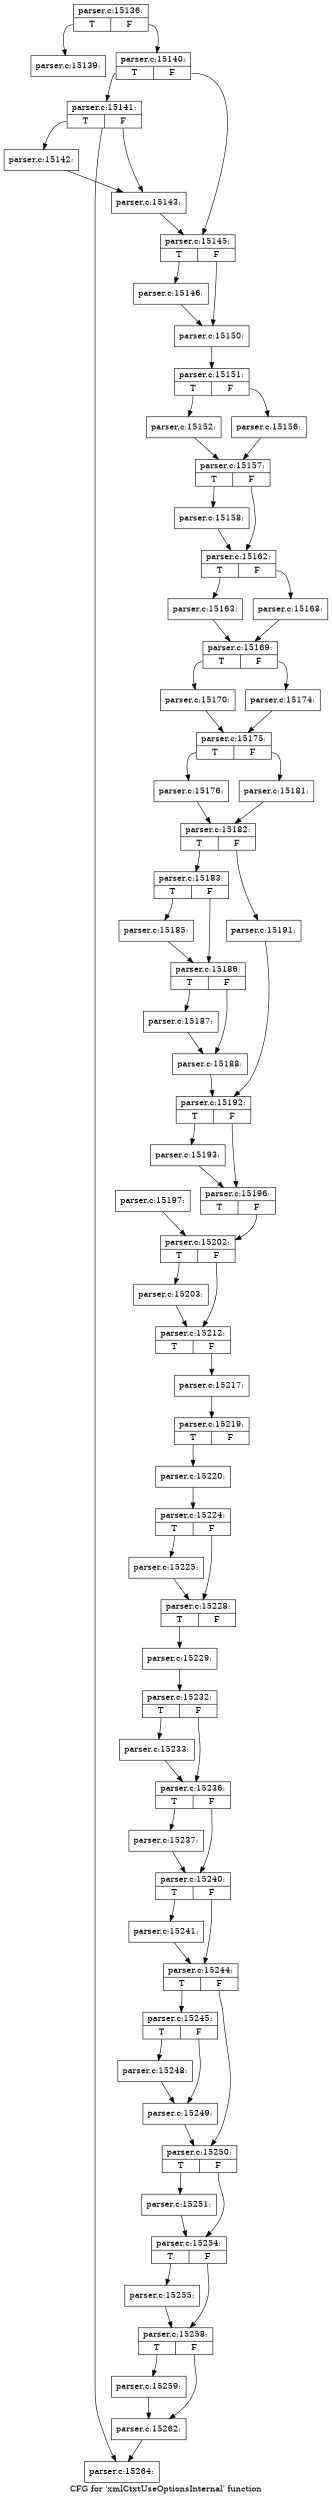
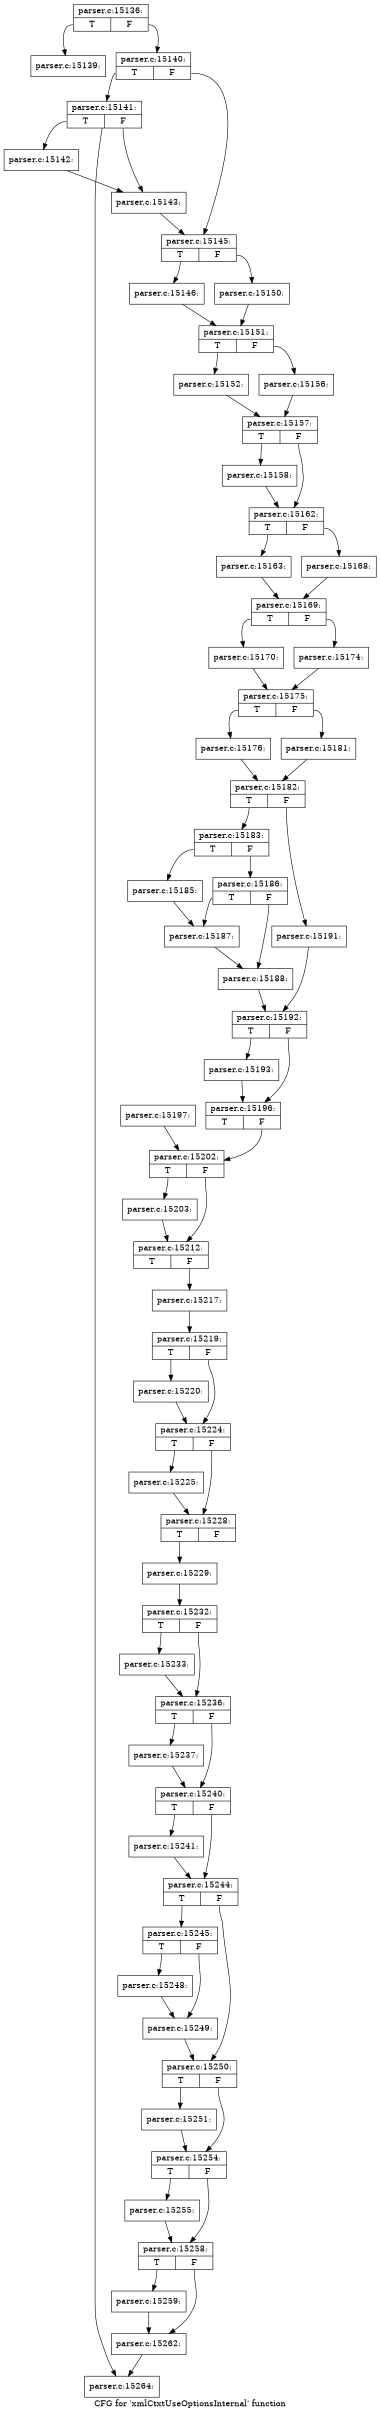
(189, 313) -> (197, 313)
(178, 950) -> (182, 912)
none -> (215, 1390)
